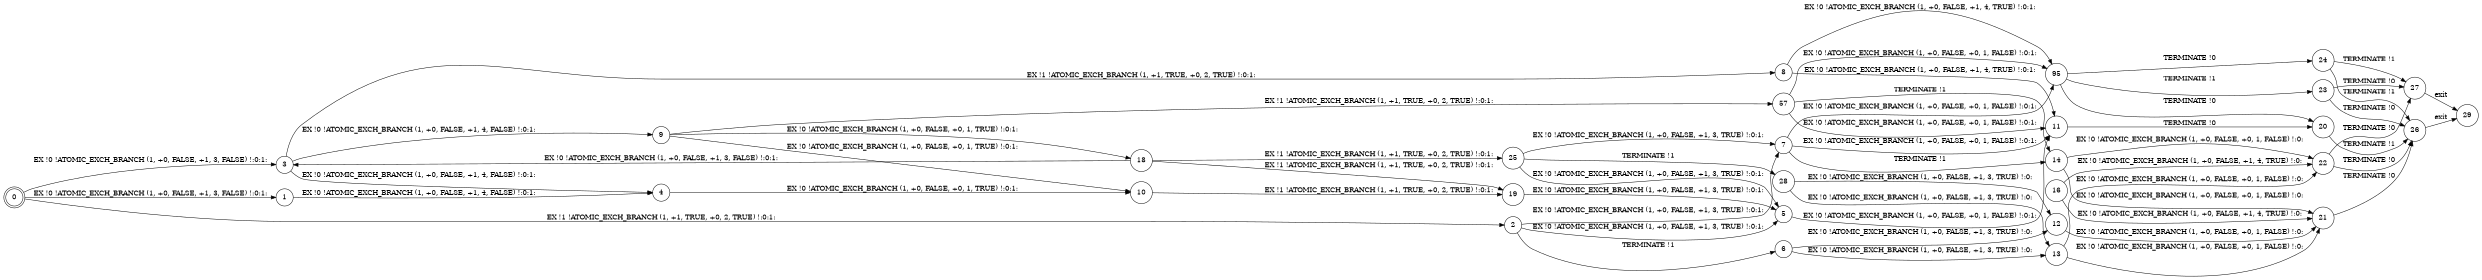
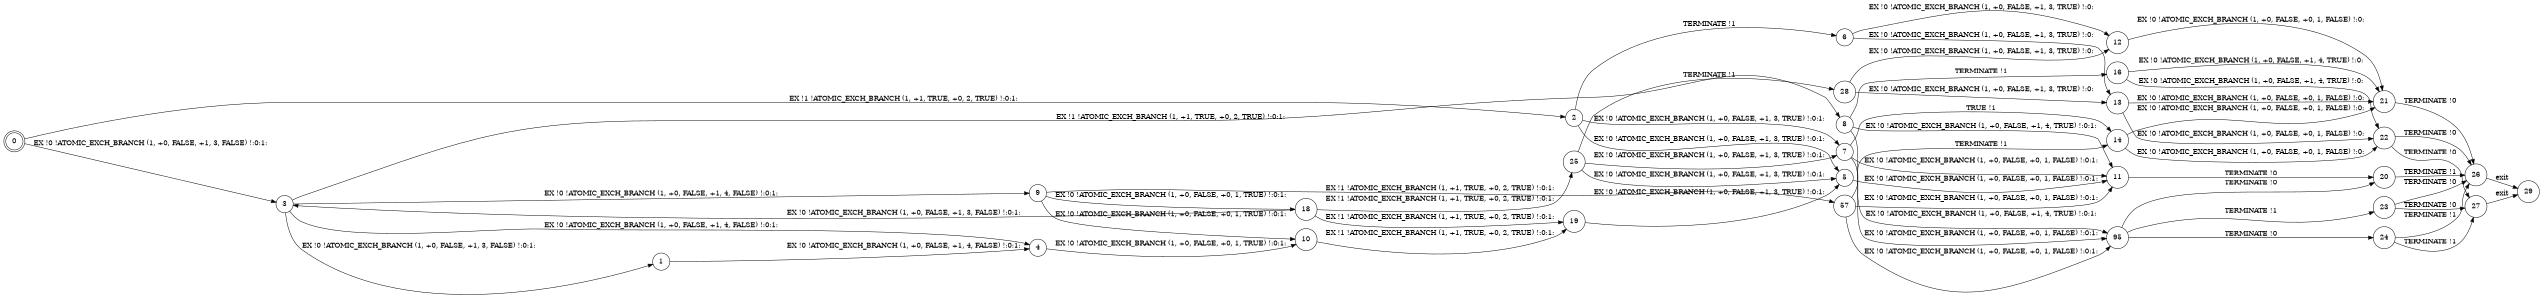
none -> (1964, 78)
(1920, 159) -> (1981, 109)
(148, 197) -> (452, 294)
